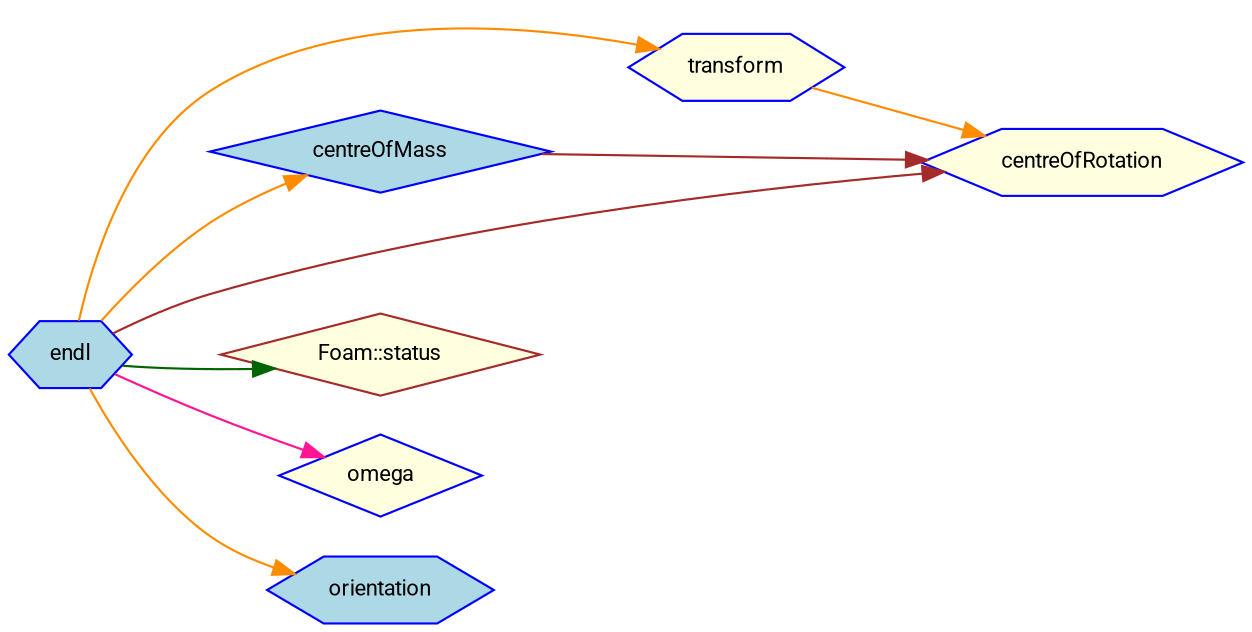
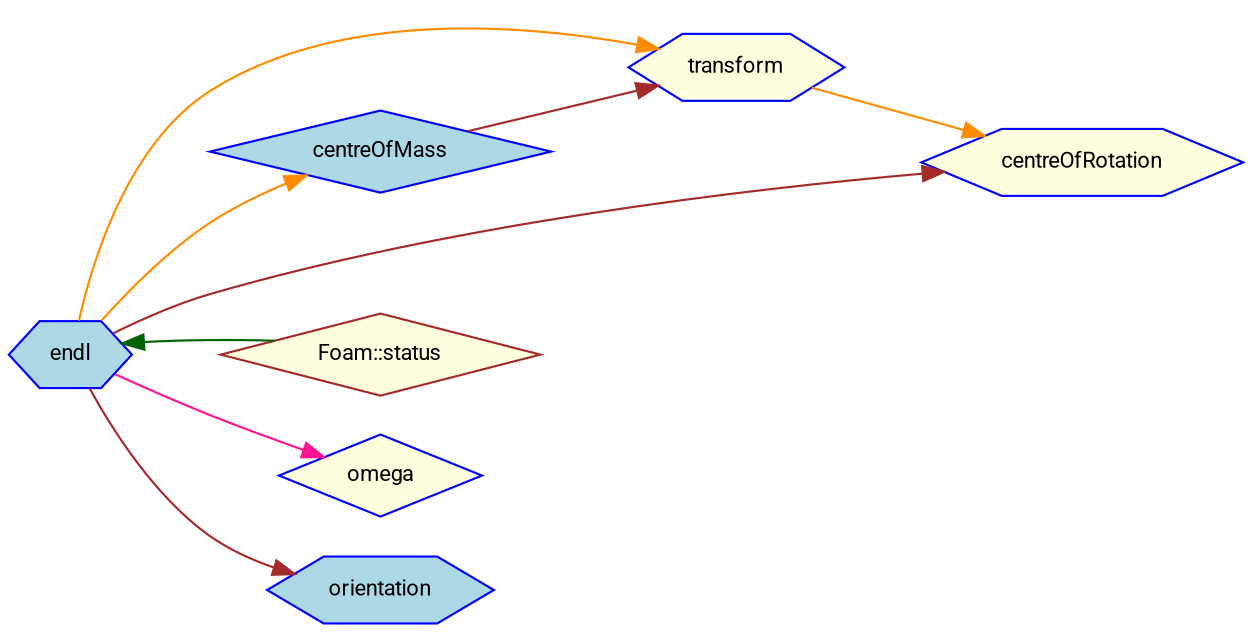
(724, 157) -> (552, 111)
(187, 369) -> (209, 340)
(165, 496) -> (165, 496)
